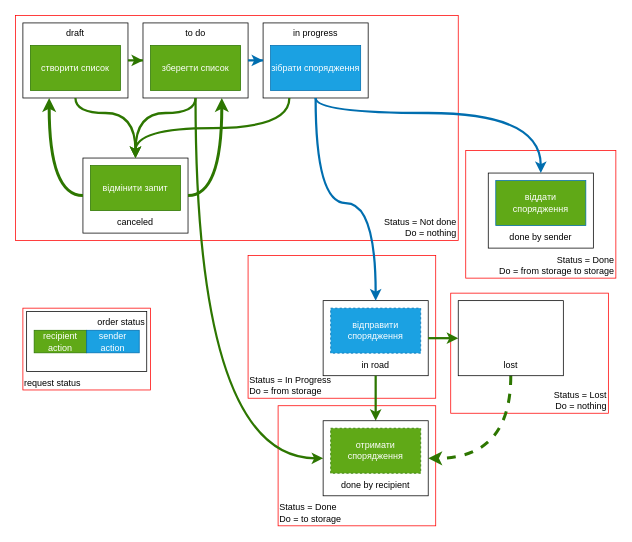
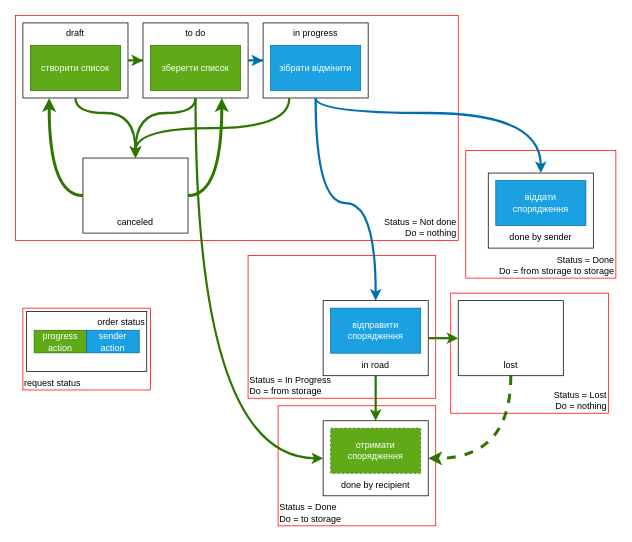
(315, 68) -> (315, 68)
(135, 188) -> none
(540, 203) -> (540, 203)
(375, 330) -> (375, 330)
(60, 342) -> (60, 342)
